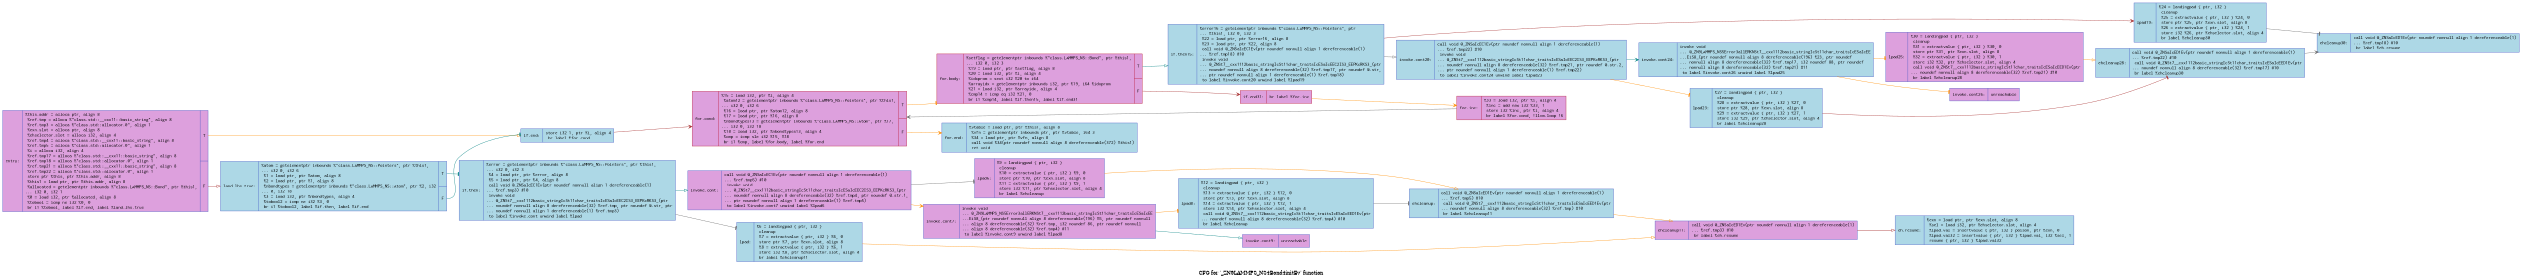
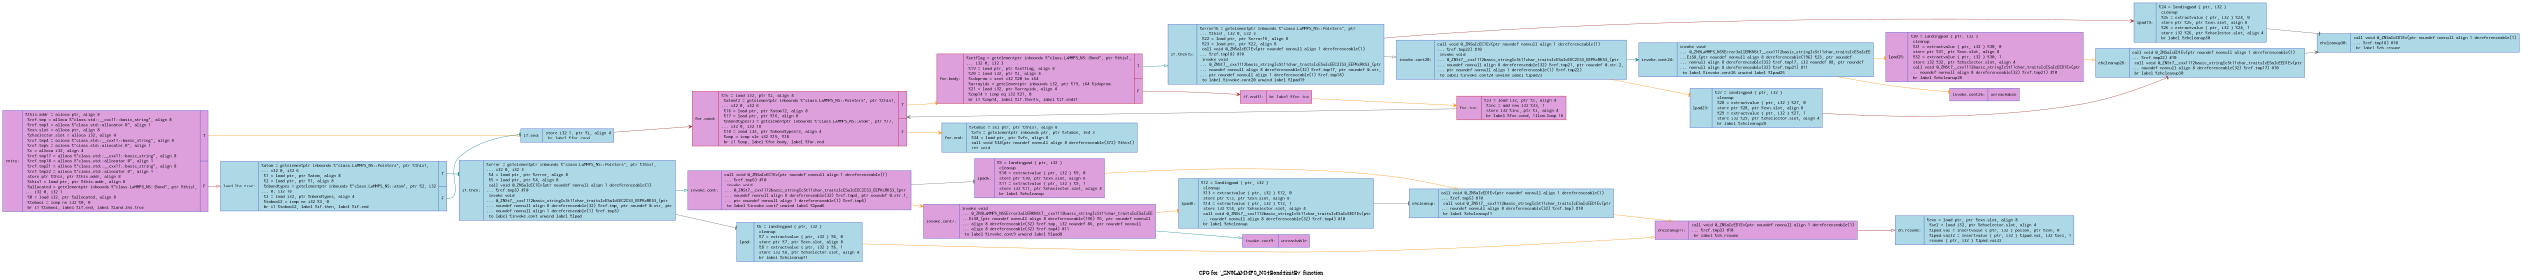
(1015, 127) -> (1013, 127)
